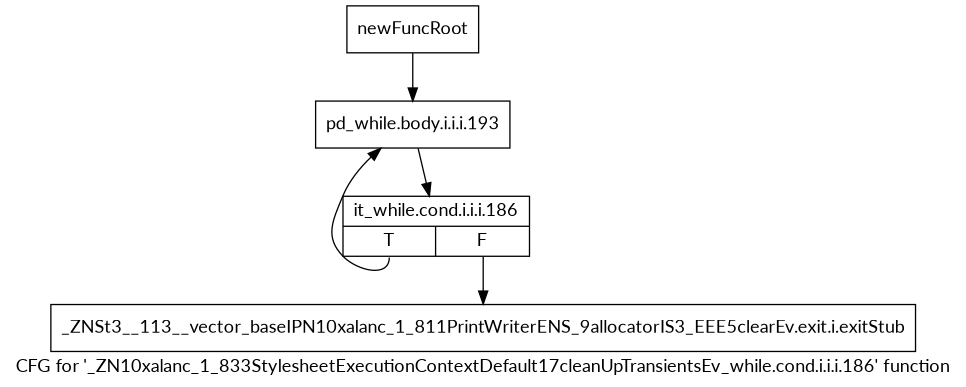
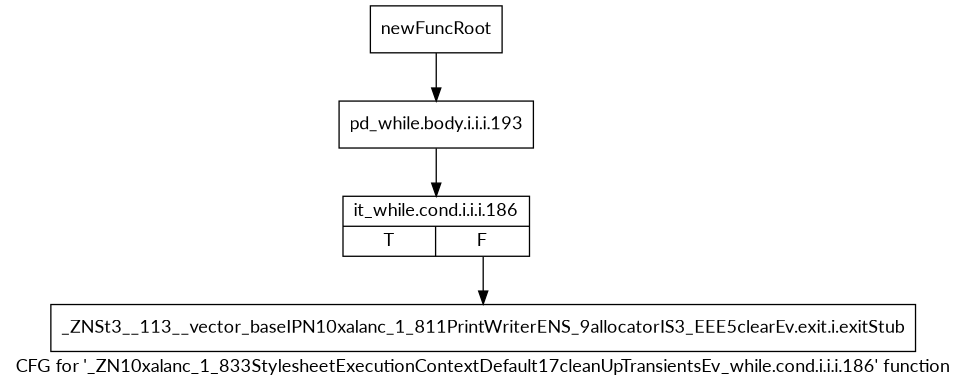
(332, 231) -> none
